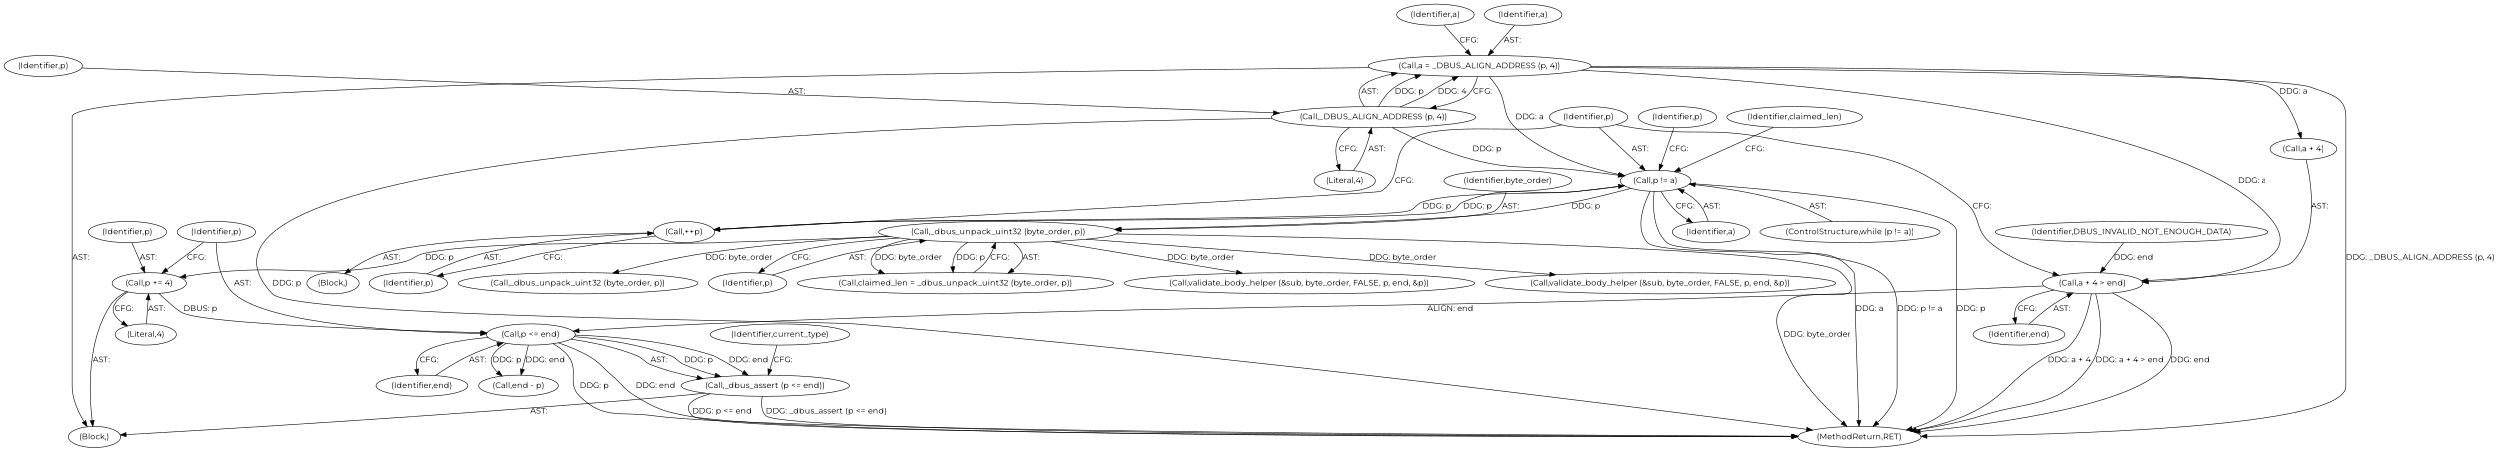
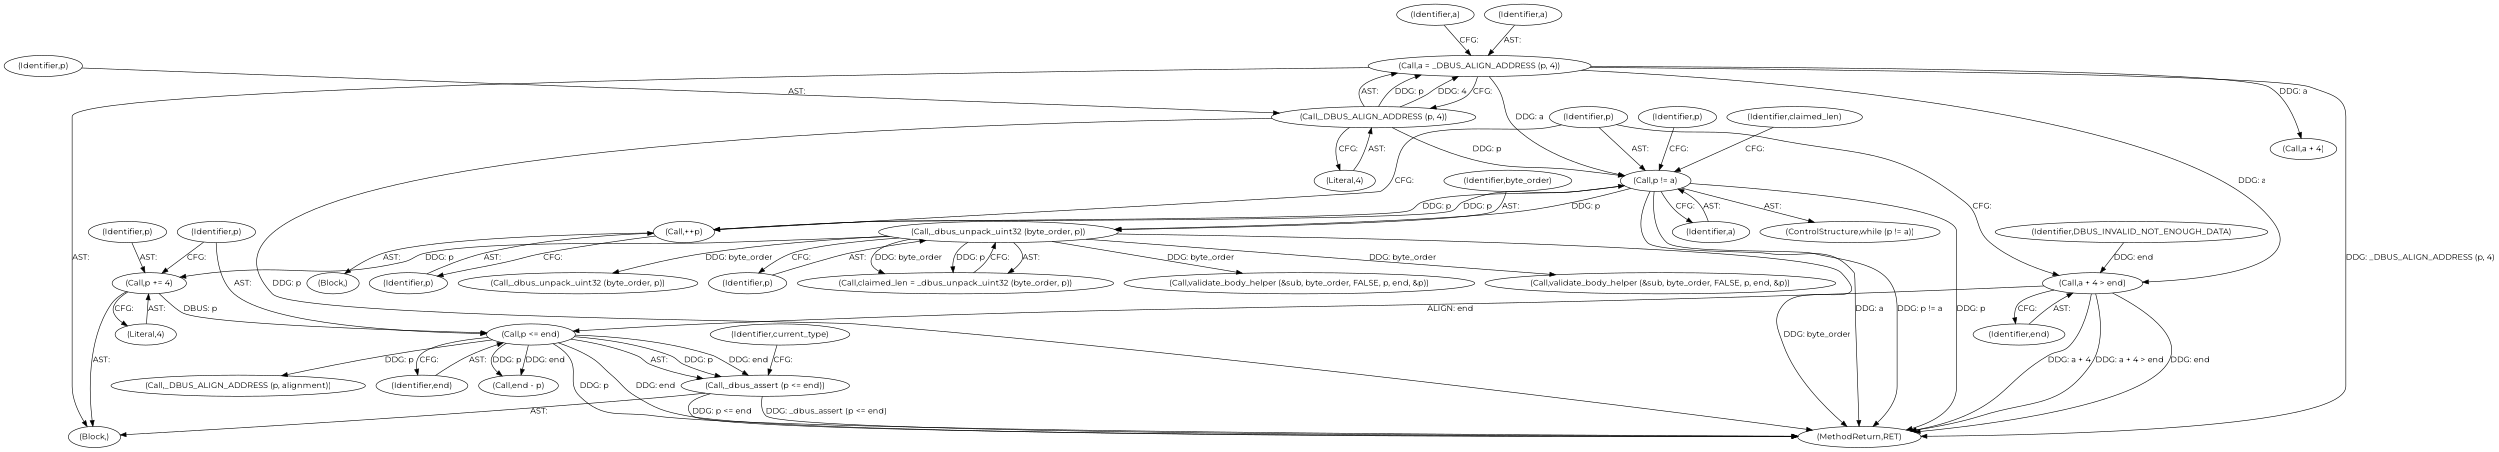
(1766, 196) -> (1745, 204)
(2274, 269) -> none
none -> (238, 386)
